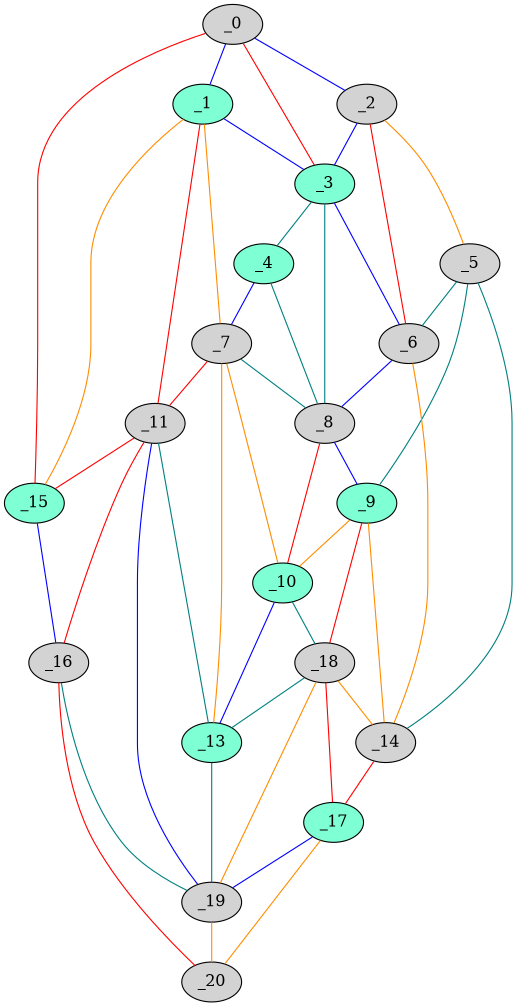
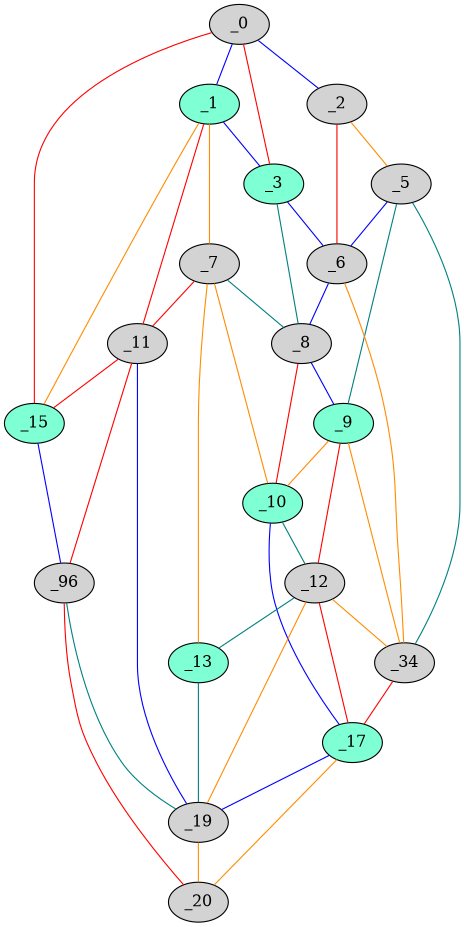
(346, 144) -> none
(264, 264) -> none
(439, 304) -> (369, 224)
(183, 583) -> none
(59, 663) -> (64, 583)
(247, 663) -> (284, 630)
(325, 663) -> (315, 583)
(386, 743) -> (405, 663)
